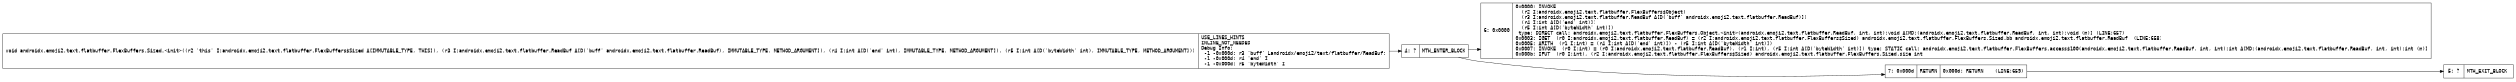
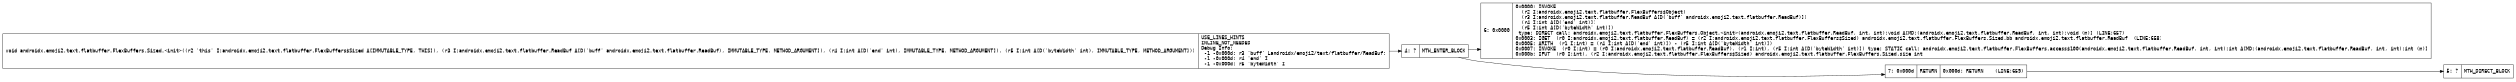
(2487, 71) -> (2487, 71)
